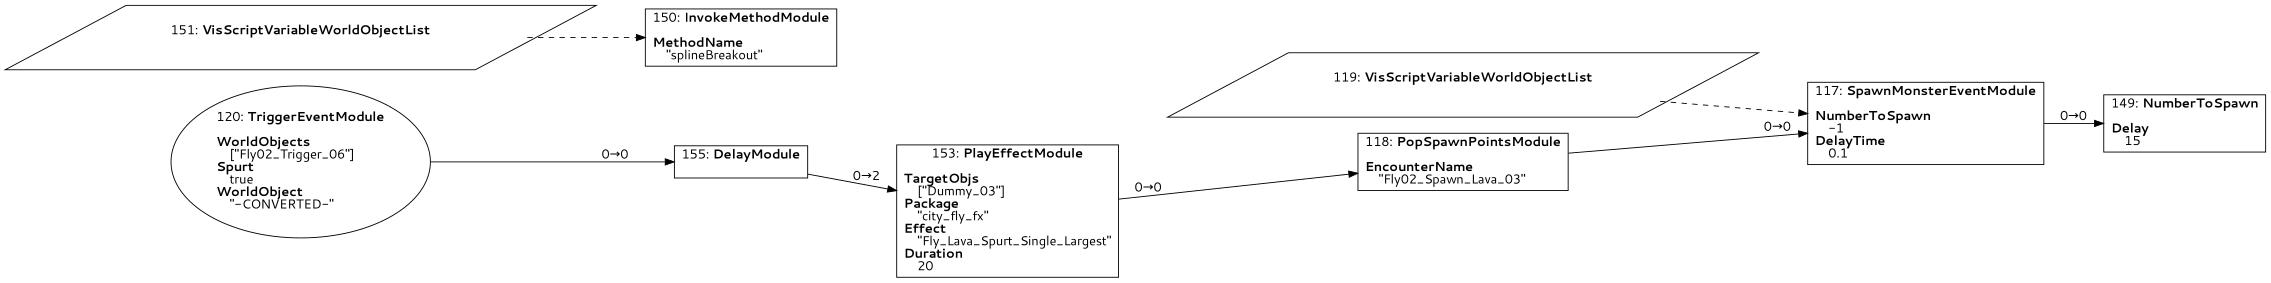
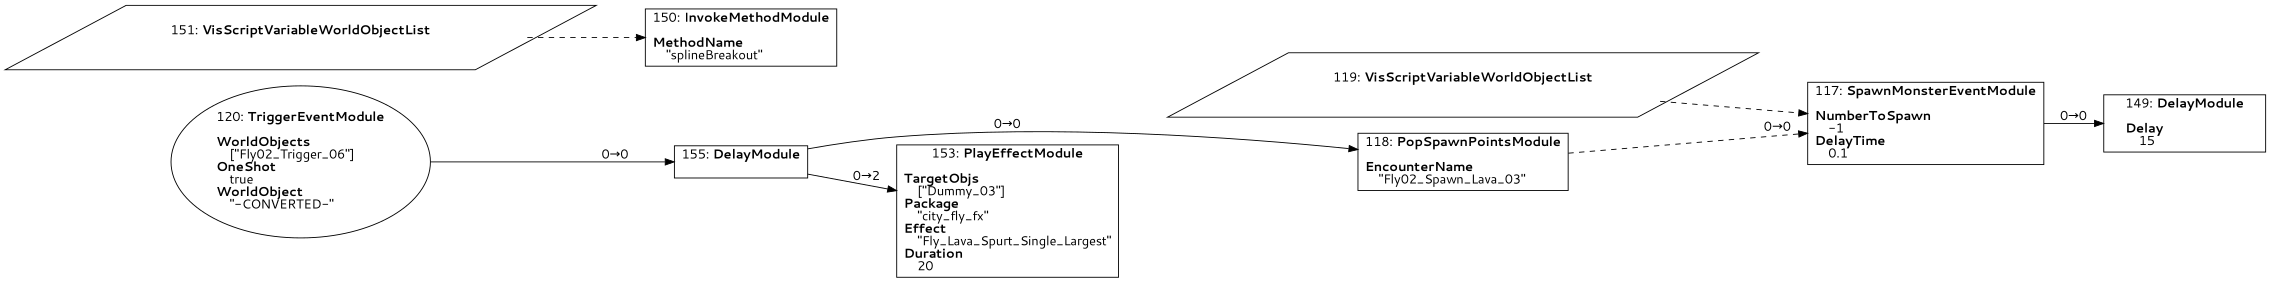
(2200, 104) -> (2200, 104)
(1683, 144) -> (1683, 144)
(235, 167) -> (246, 167)
(1234, 187) -> (1078, 132)
